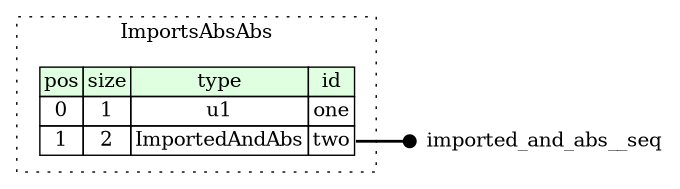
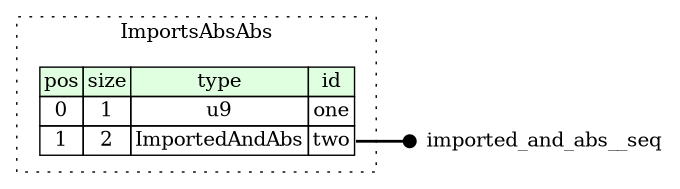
(220, 110) -> (220, 110)
